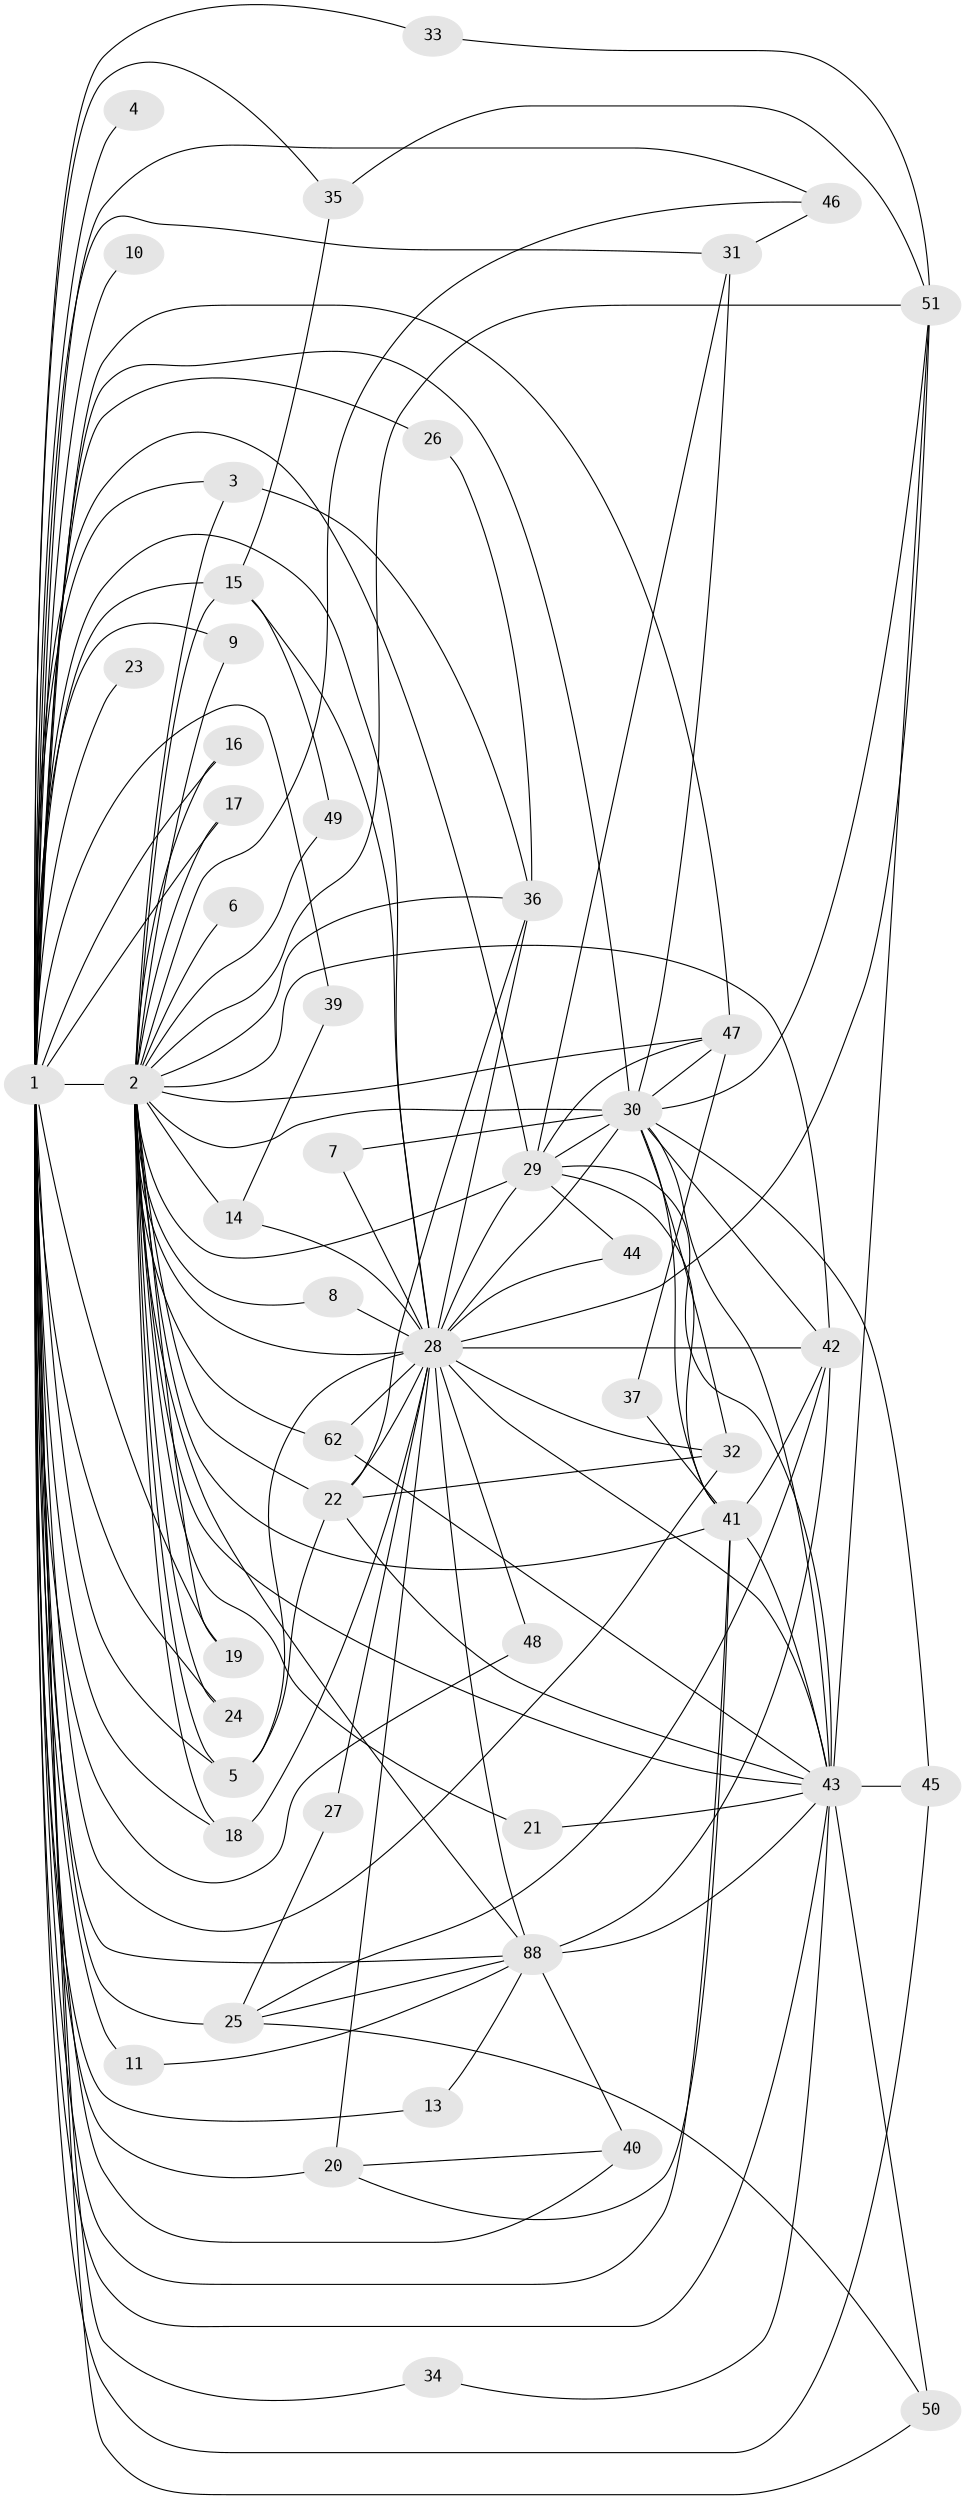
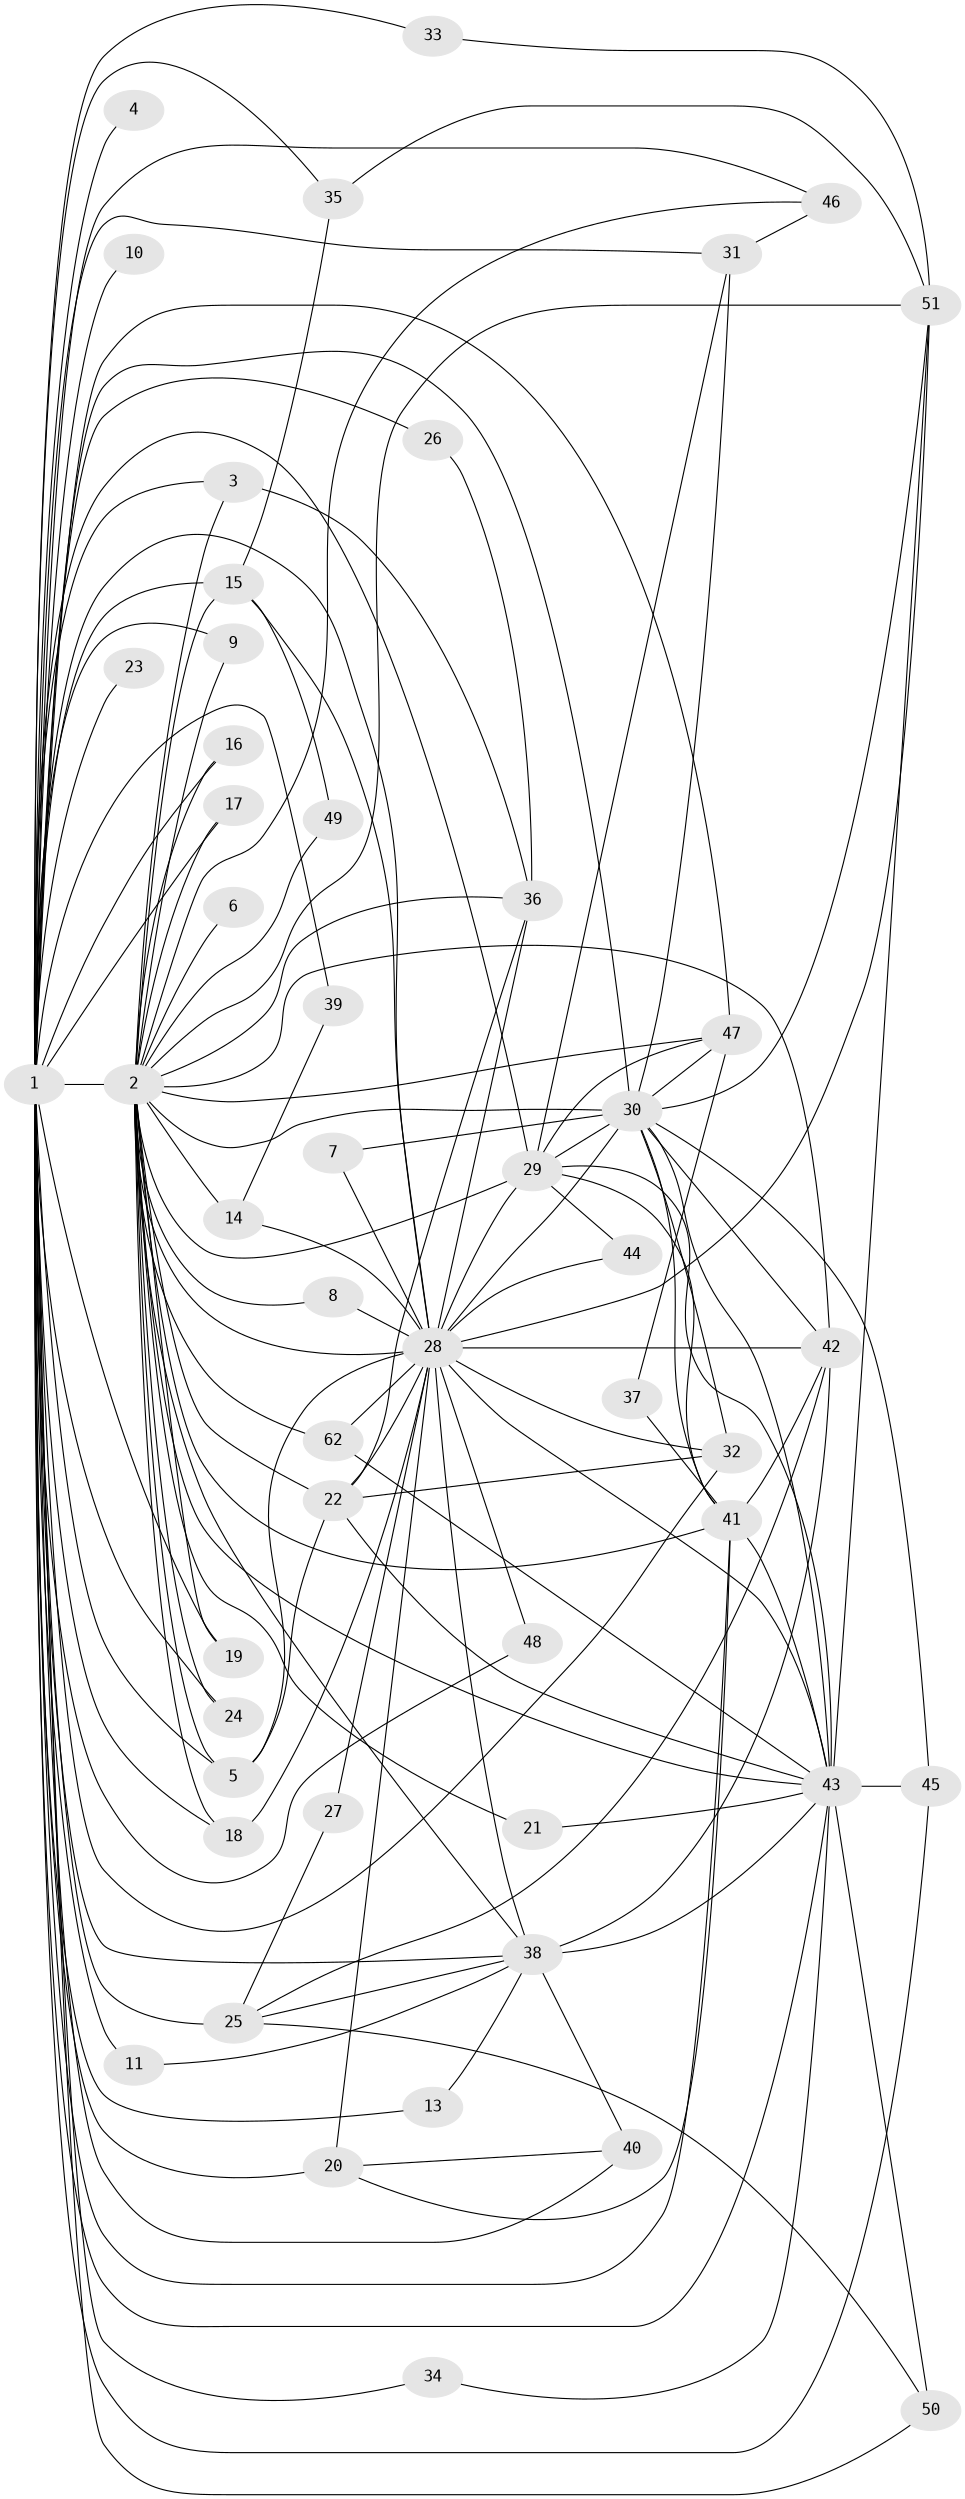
(532, 1955) -> (532, 1955)
